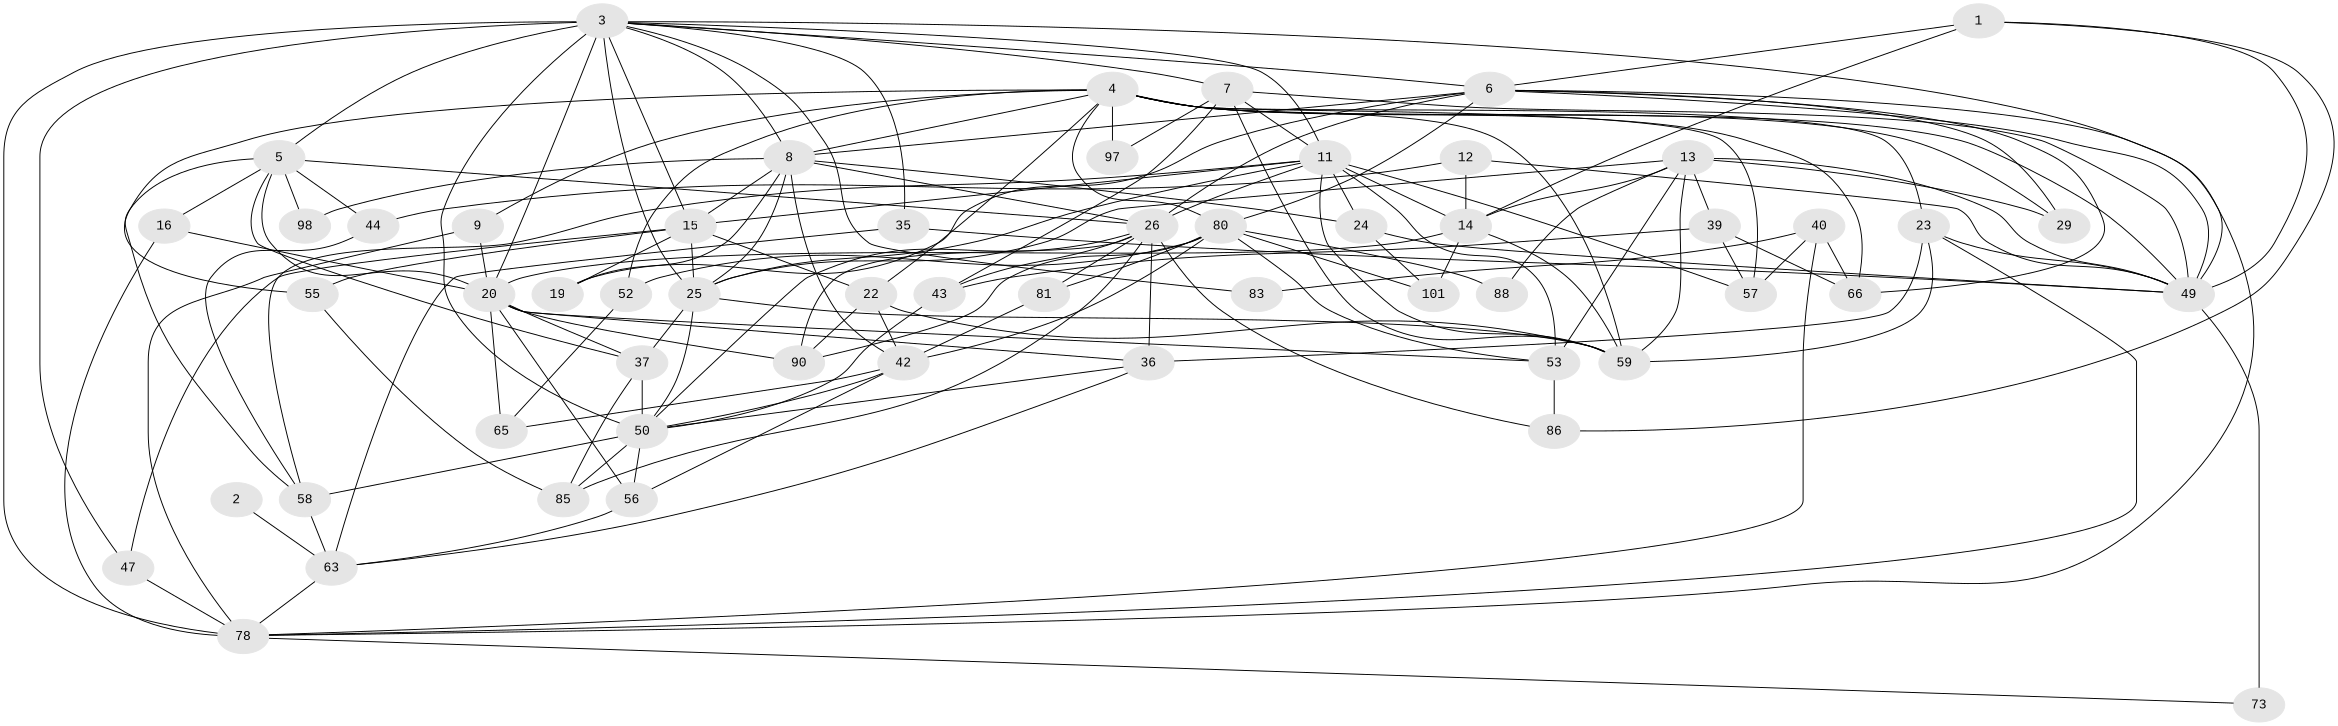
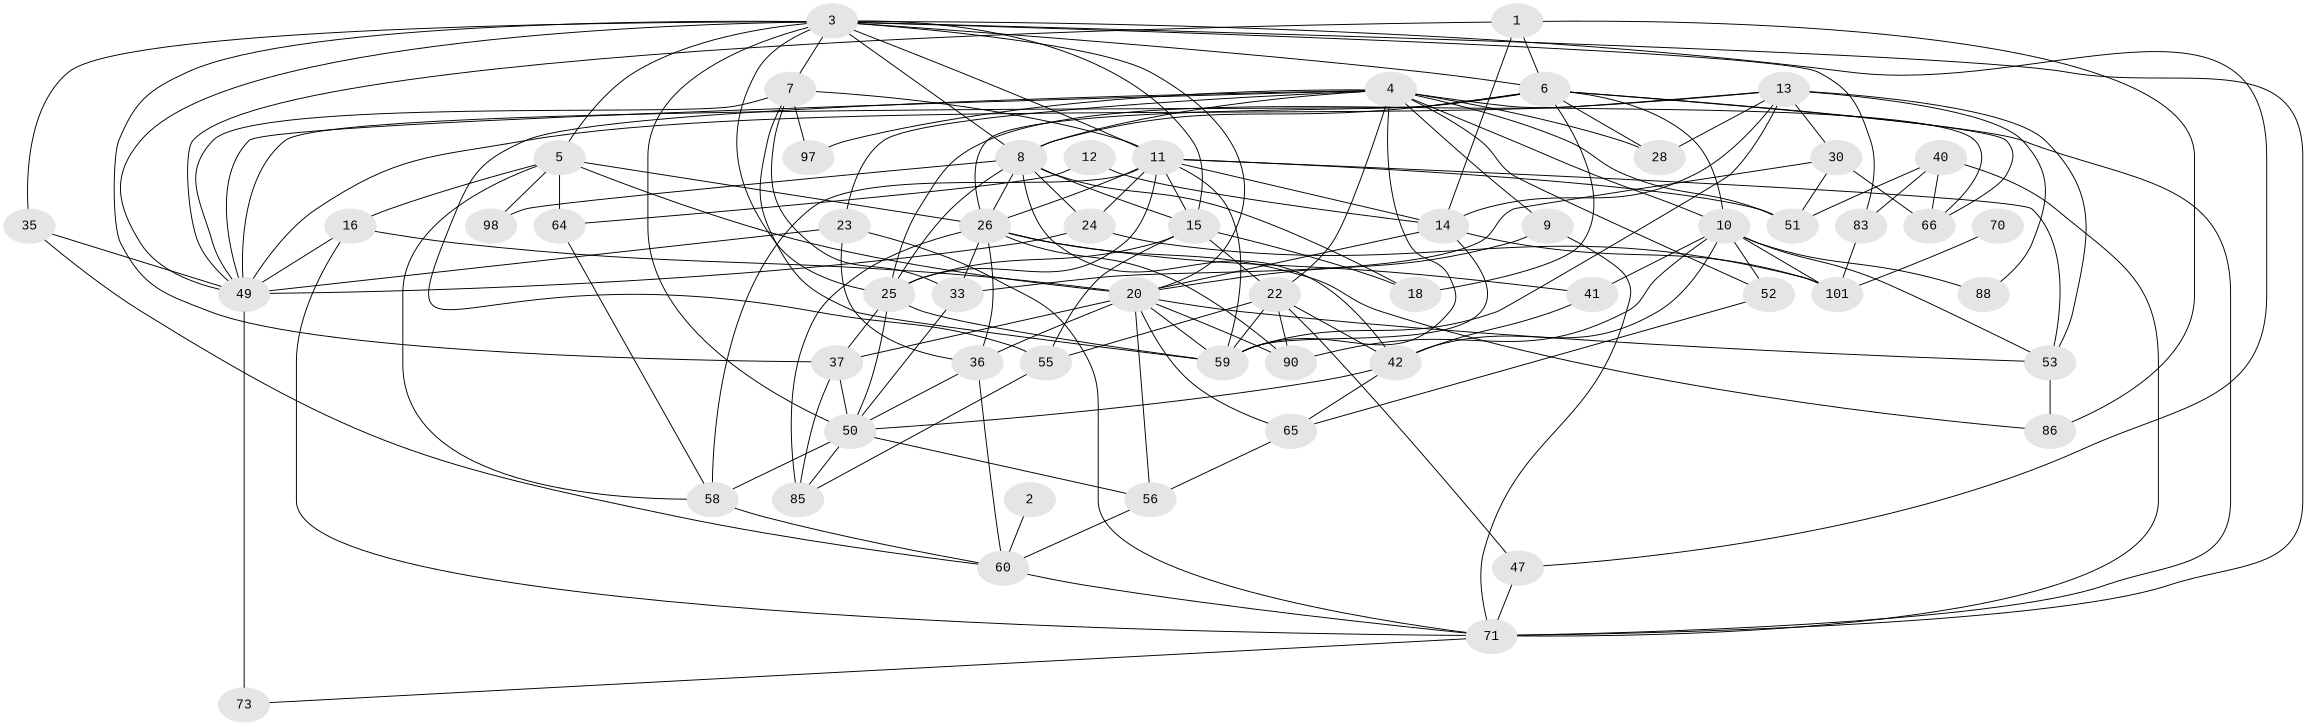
(1823, 193) -> (297, 260)
(373, 226) -> (560, 226)
(1221, 226) -> (1724, 226)
(1715, 226) -> (1836, 158)
none -> (1998, 226)
(2064, 226) -> (1660, 158)
none -> (1850, 257)
(366, 262) -> (1400, 429)
(803, 281) -> none
(400, 294) -> (114, 191)
(558, 294) -> (1416, 294)
(940, 294) -> (958, 294)
(1044, 294) -> (1592, 294)
(1751, 294) -> (1793, 226)
none -> (1160, 329)
(1825, 347) -> (1180, 330)
(779, 426) -> (1221, 465)
(332, 568) -> (1003, 568)
(243, 636) -> (1492, 636)
